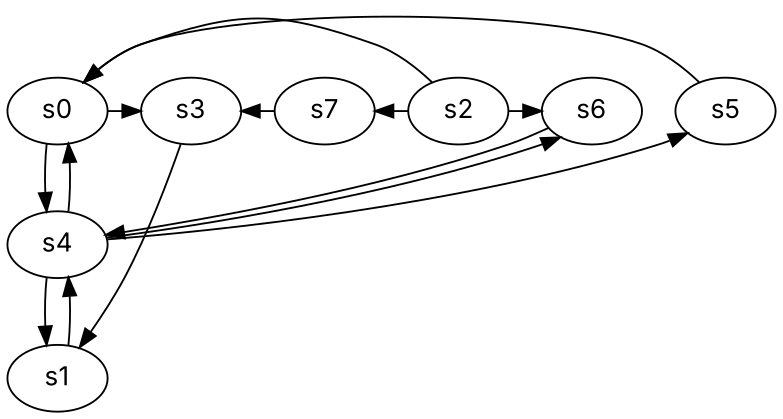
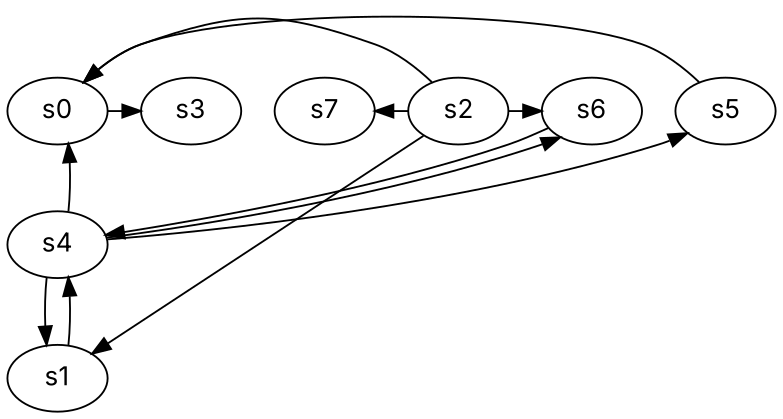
(267, 111) -> none
(45, 168) -> none
(138, 251) -> (266, 240)
